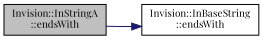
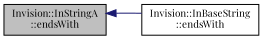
(119, 26) -> (129, 13)
